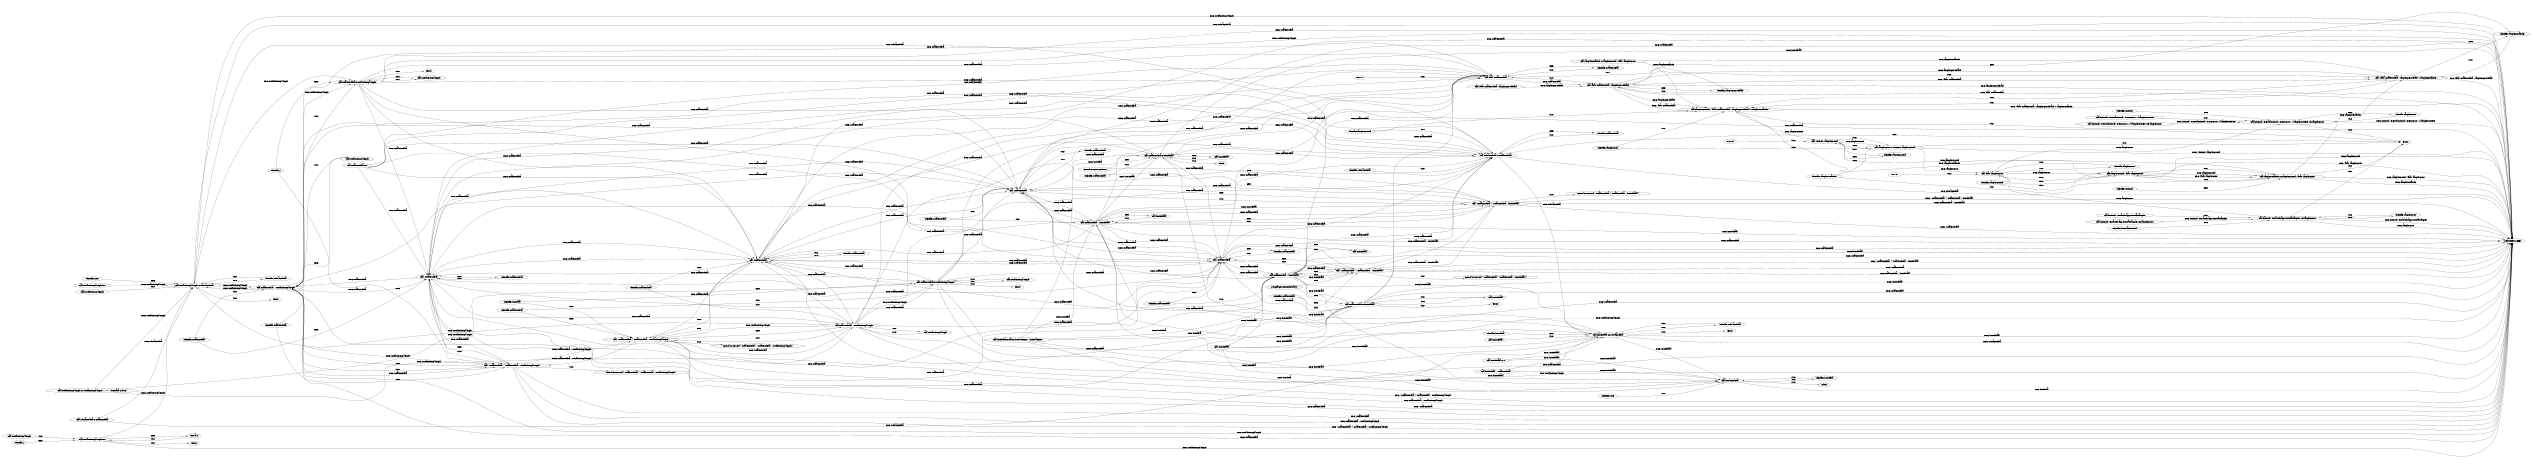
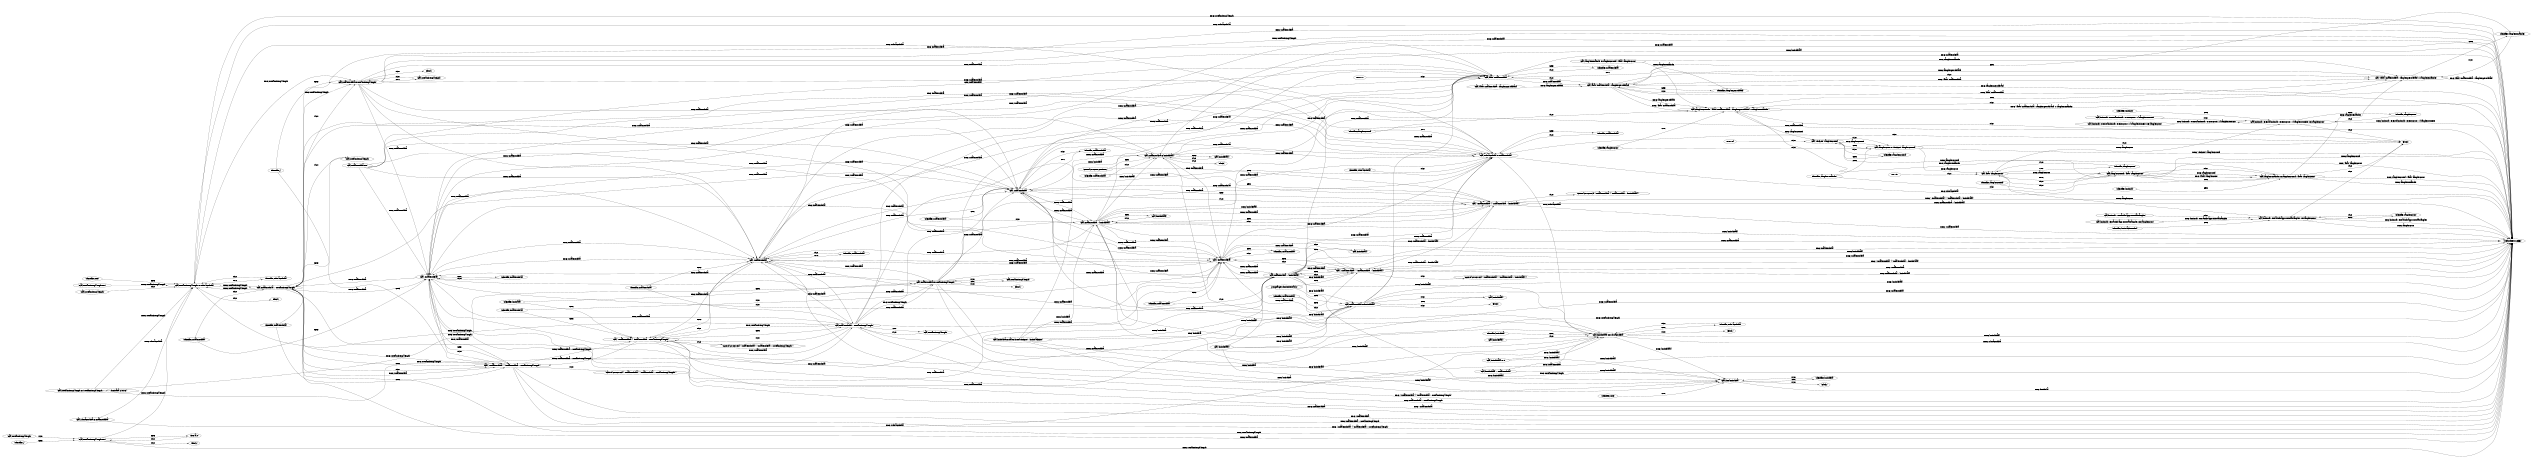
none -> (2086, 56)
